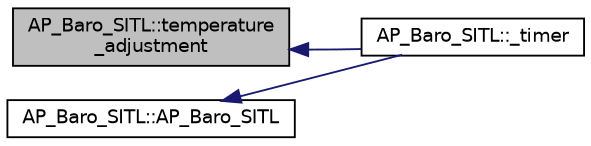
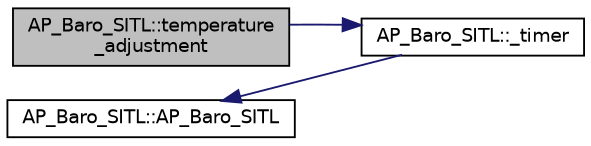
(335, 49) -> (316, 25)
